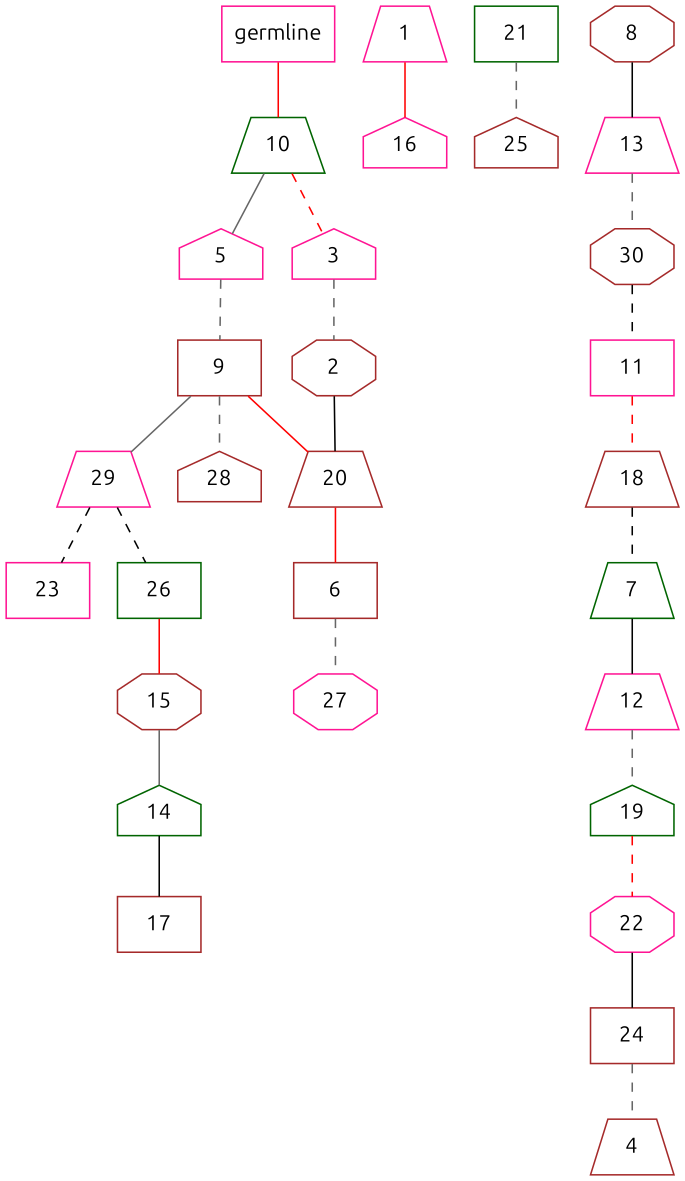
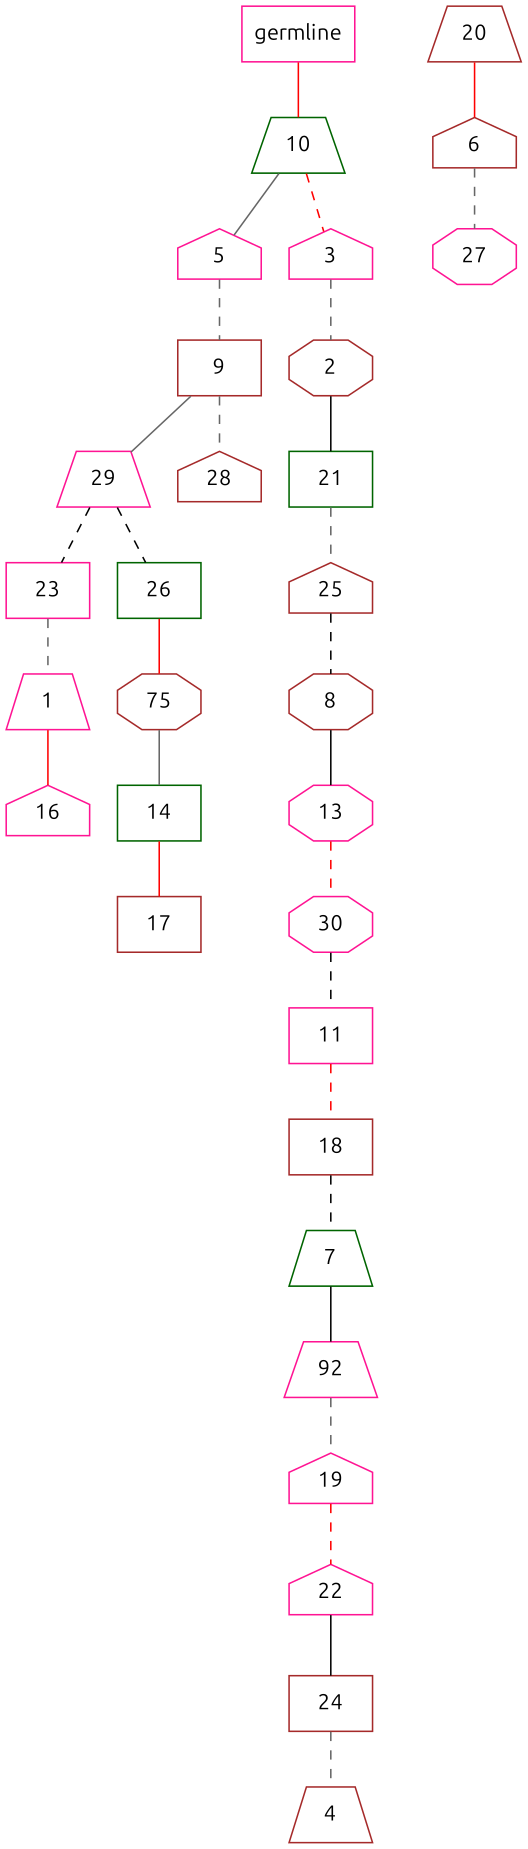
(632, 145) -> (331, 813)
(632, 201) -> (331, 869)
(632, 257) -> (331, 924)
(278, 424) -> none
(335, 424) -> (331, 424)
(632, 479) -> (331, 1147)
(335, 591) -> (475, 145)
none -> (331, 644)
none -> (48, 646)
(159, 702) -> (159, 702)
(632, 702) -> (331, 1370)
(159, 813) -> (159, 813)
(632, 813) -> (331, 1481)
(159, 866) -> (159, 869)
(632, 924) -> (331, 1592)
